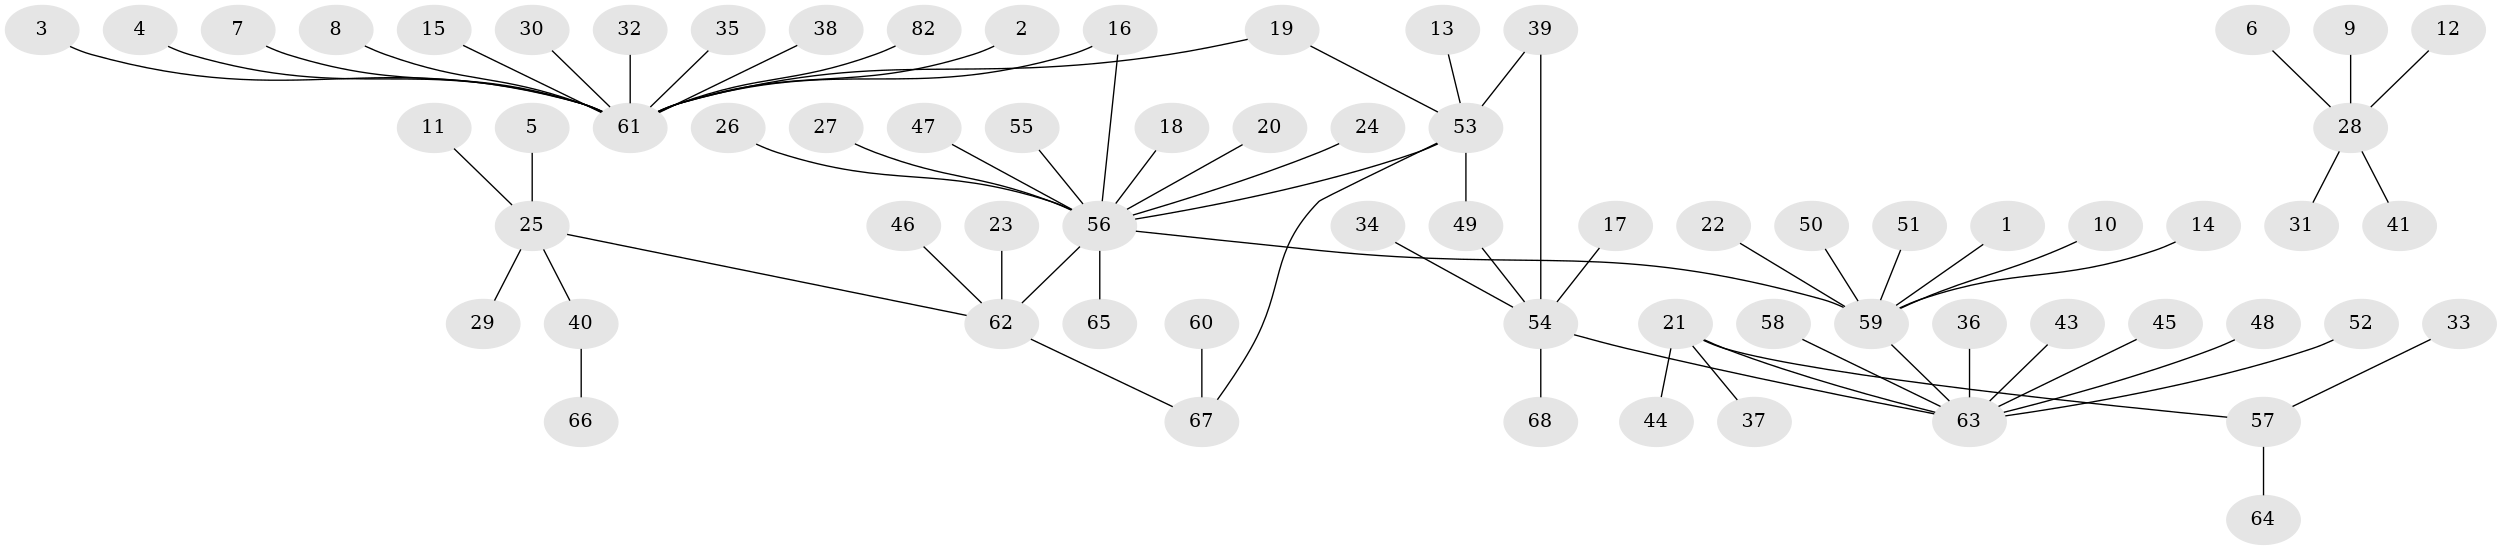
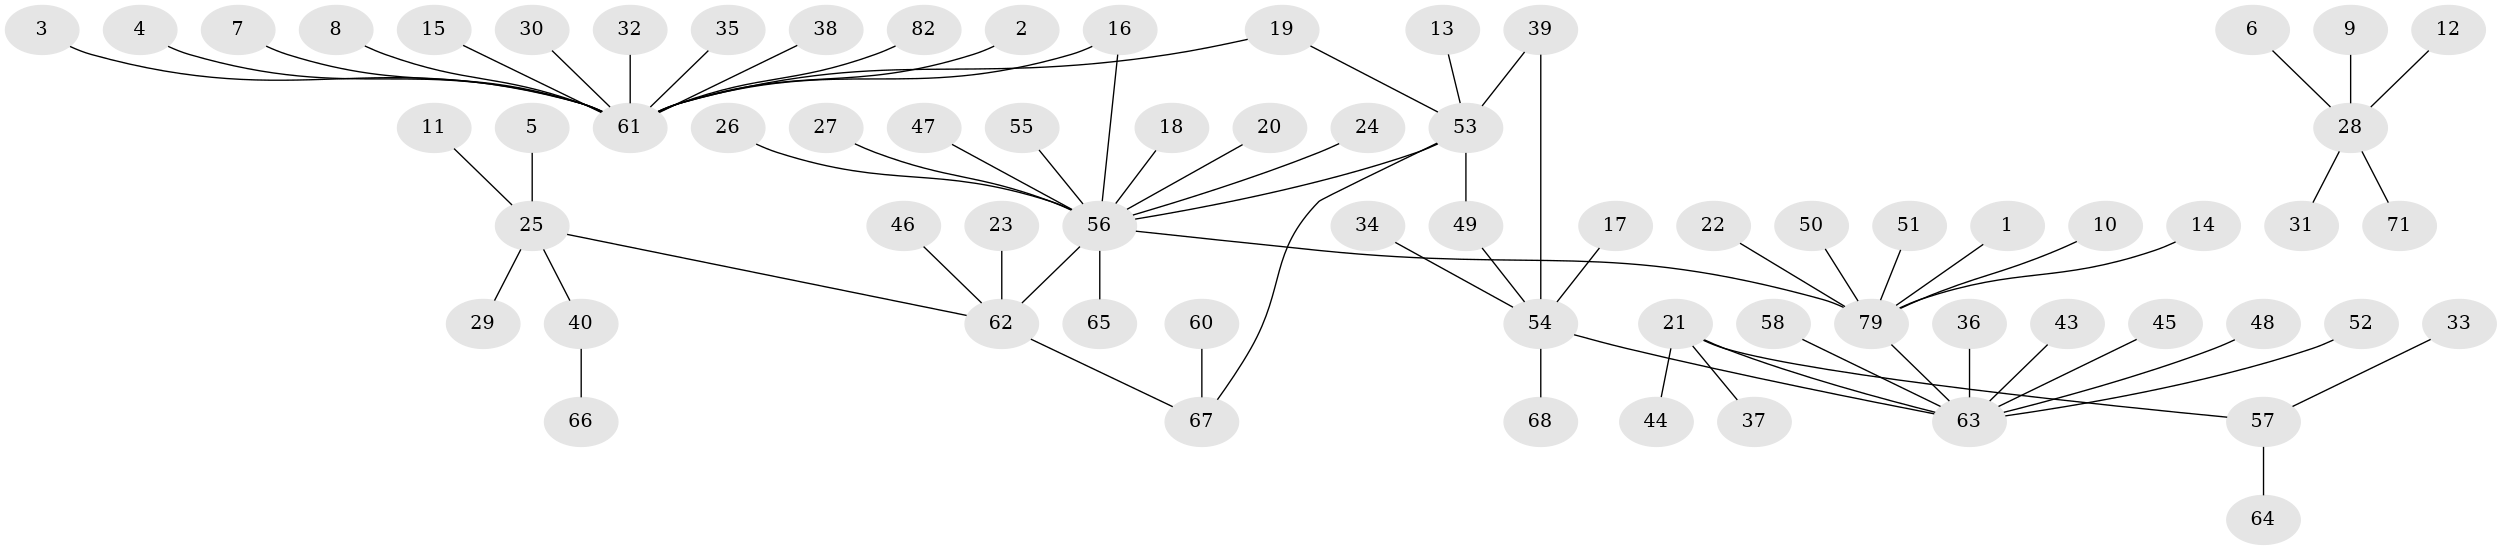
(2400, 226) -> (2400, 226)
(1872, 324) -> (1872, 324)
